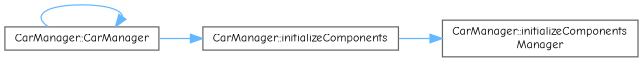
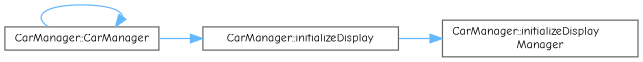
(301, 38) -> (301, 38)
(540, 38) -> (540, 38)
